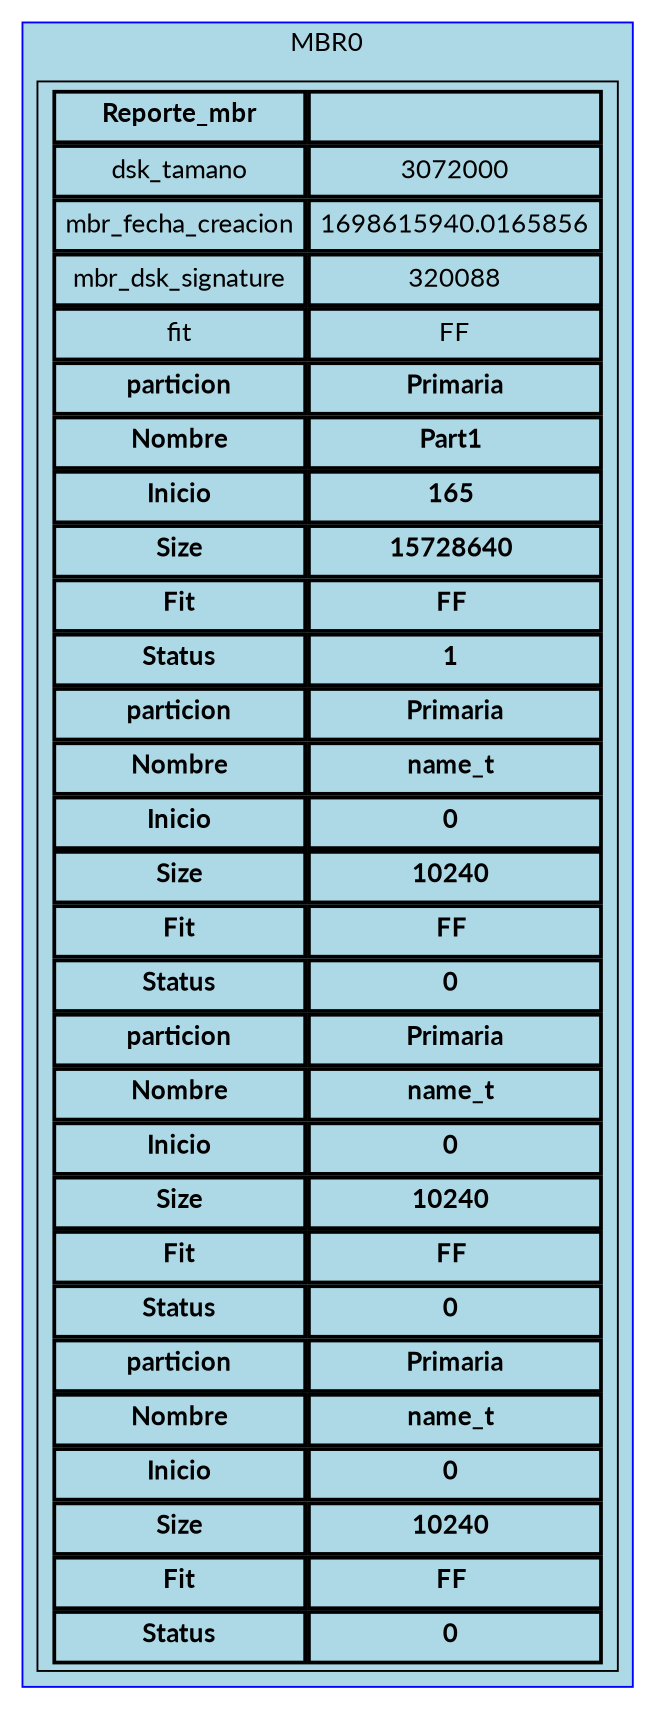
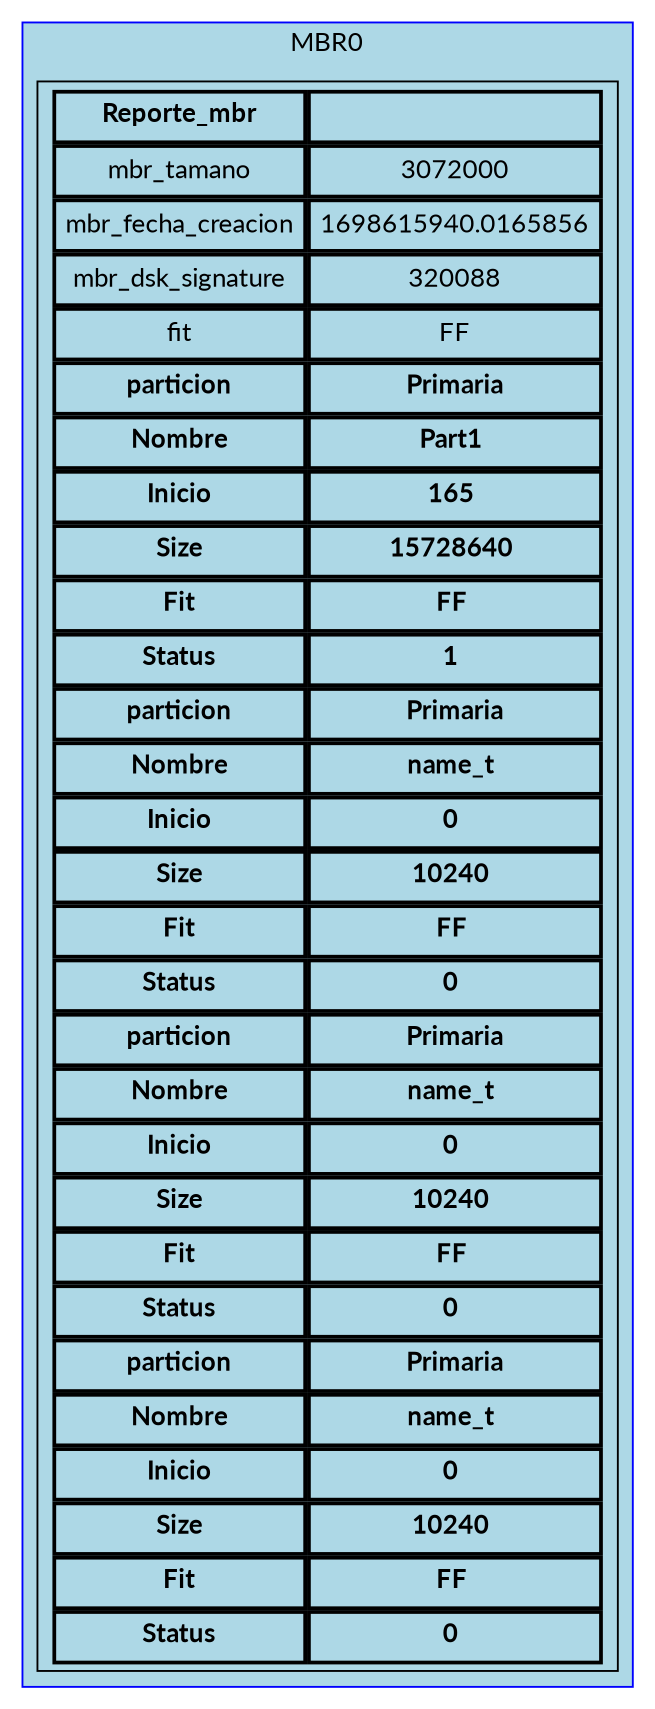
(180, 170) -> (180, 170)
